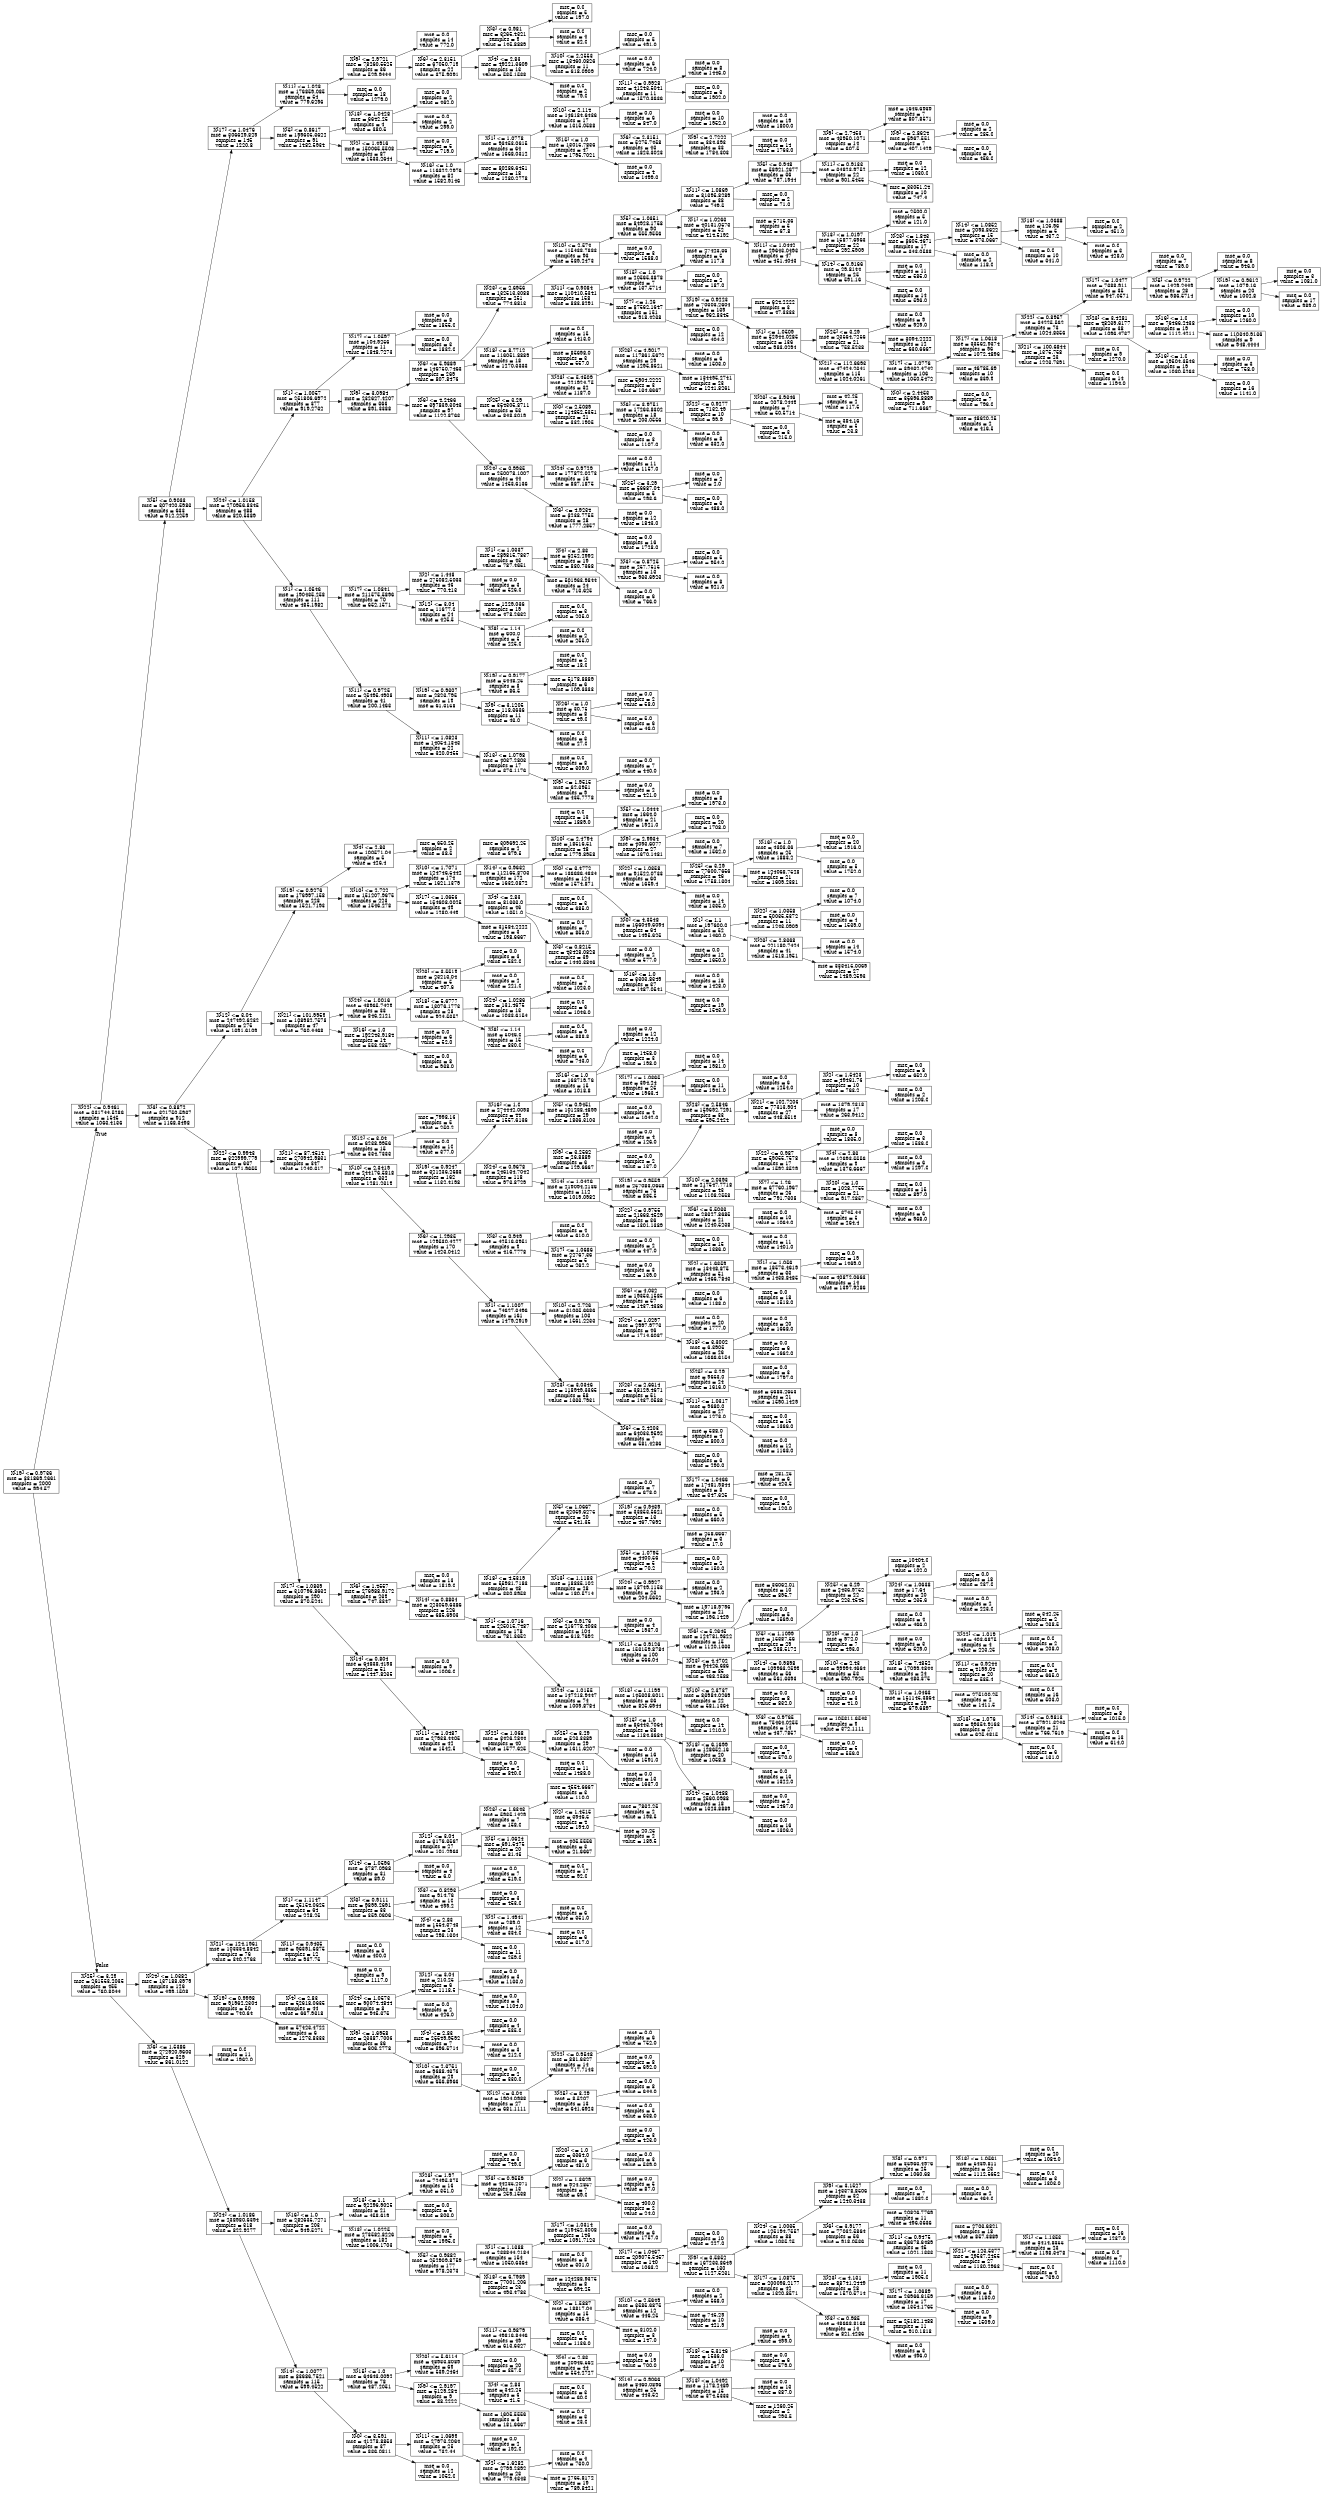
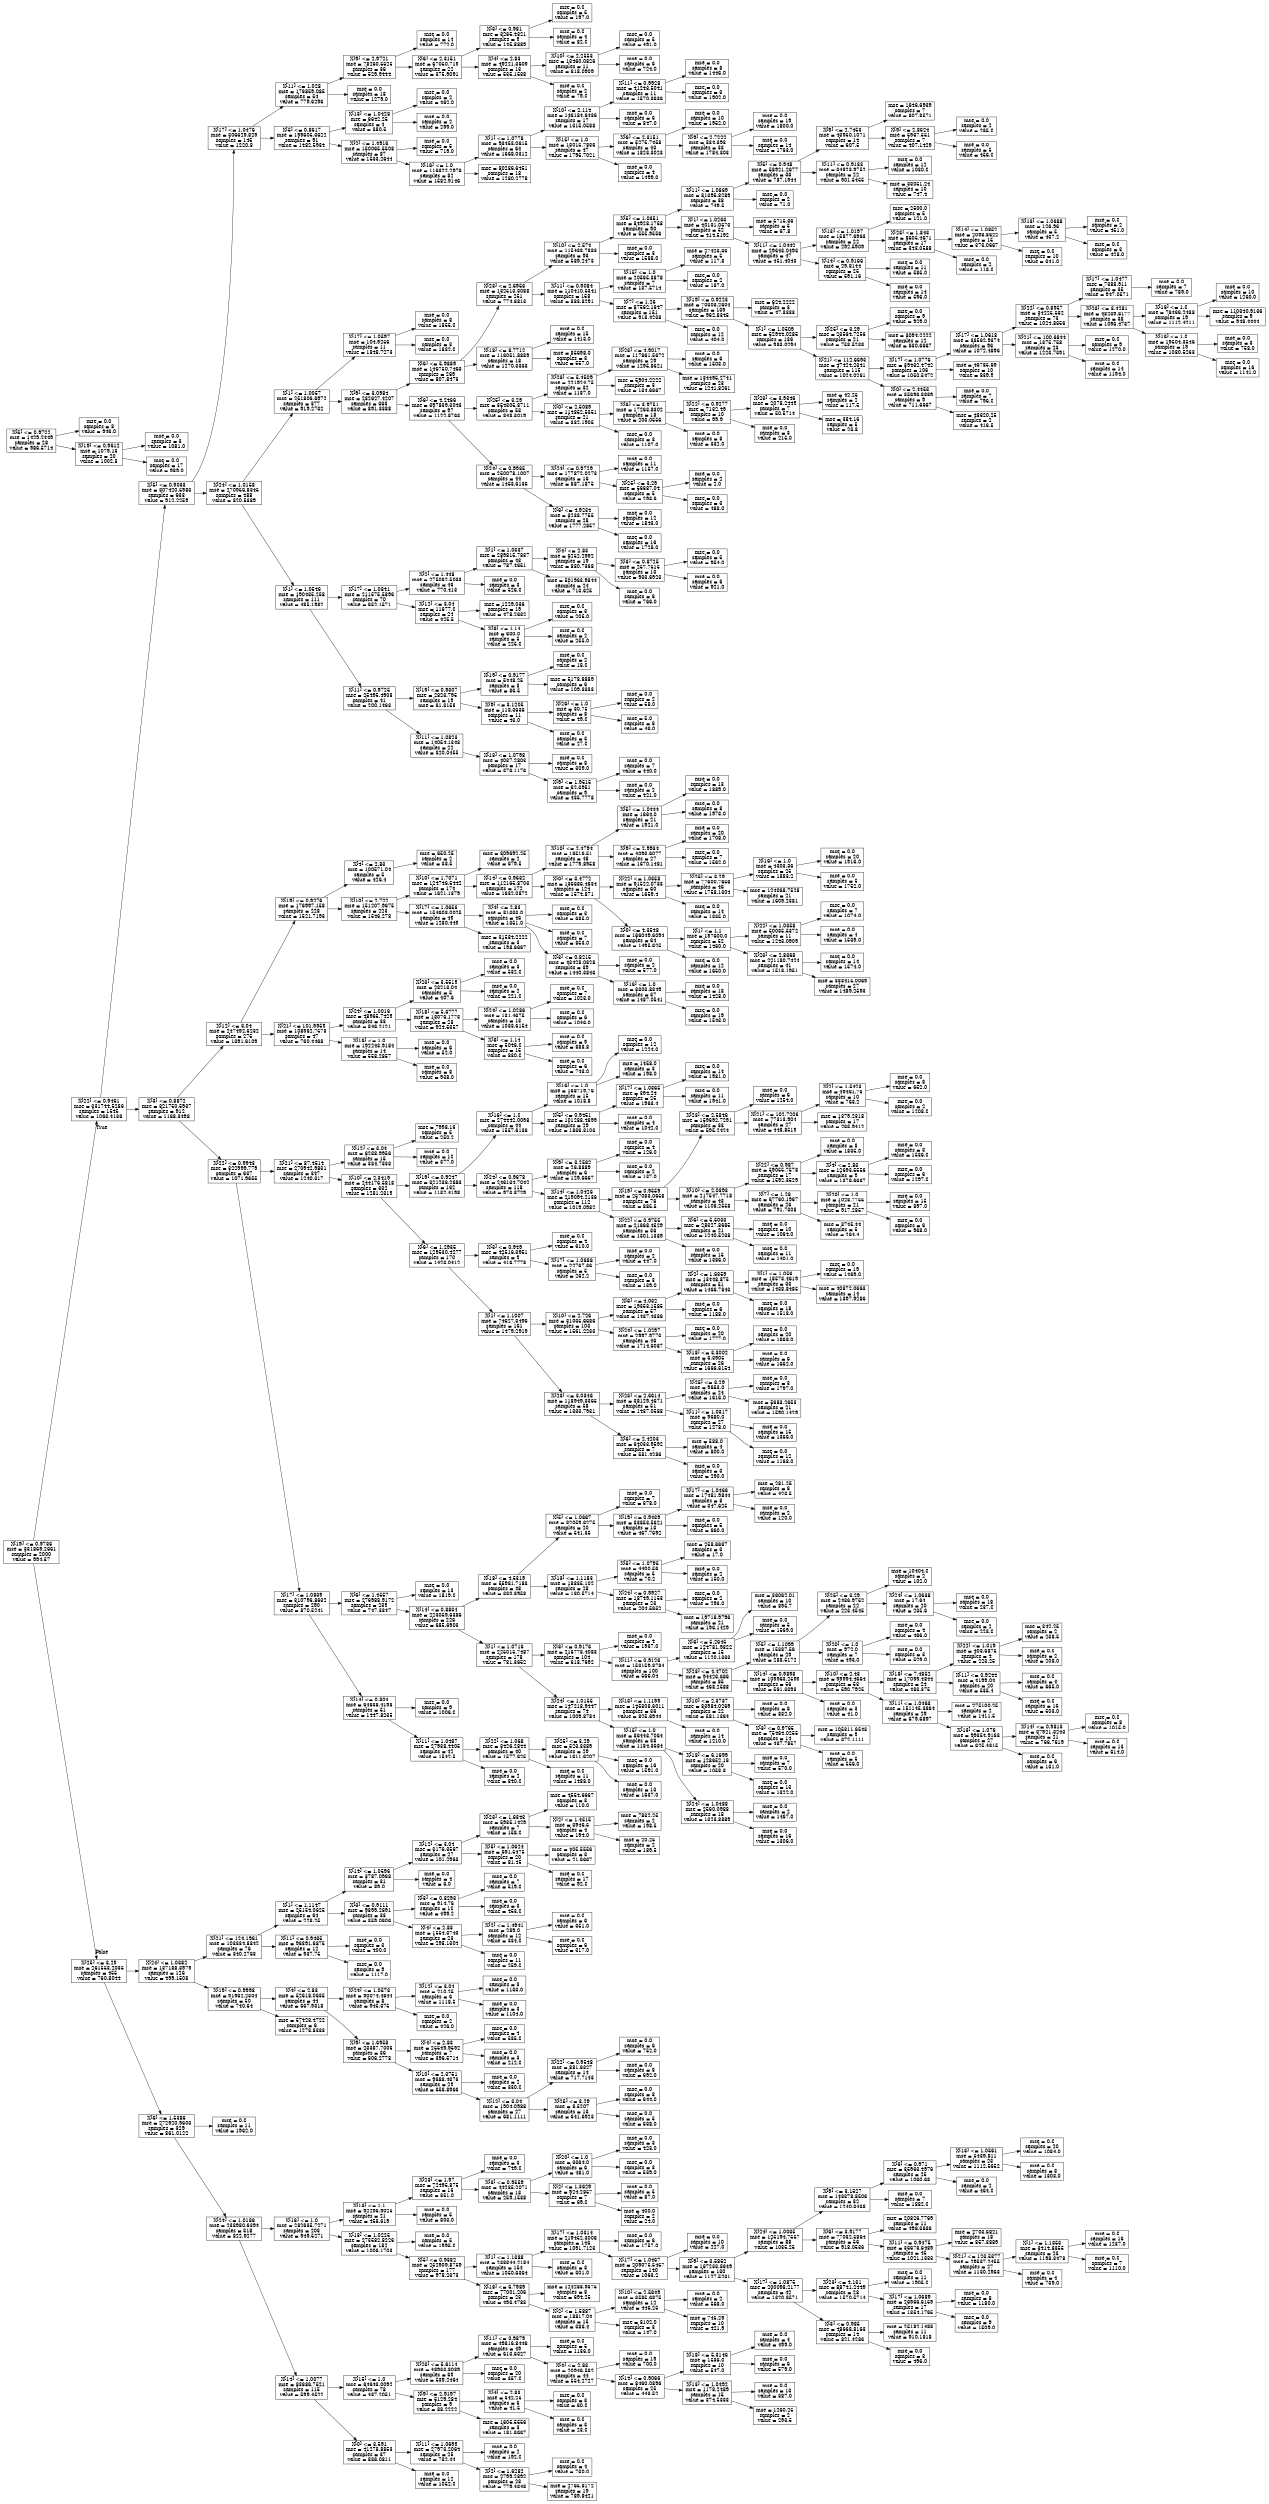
(1138, 289) -> none
(604, 818) -> (672, 801)
(942, 2194) -> (945, 2180)
